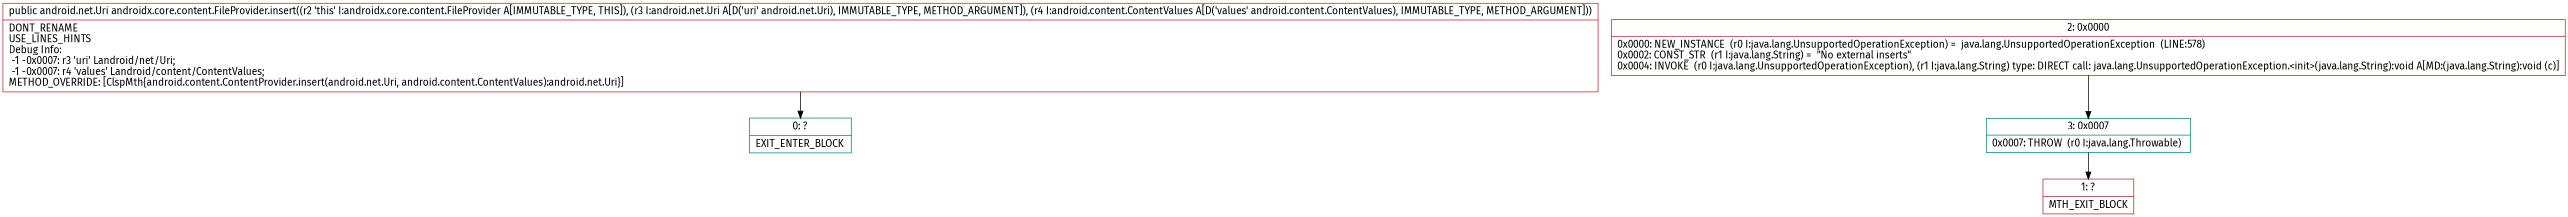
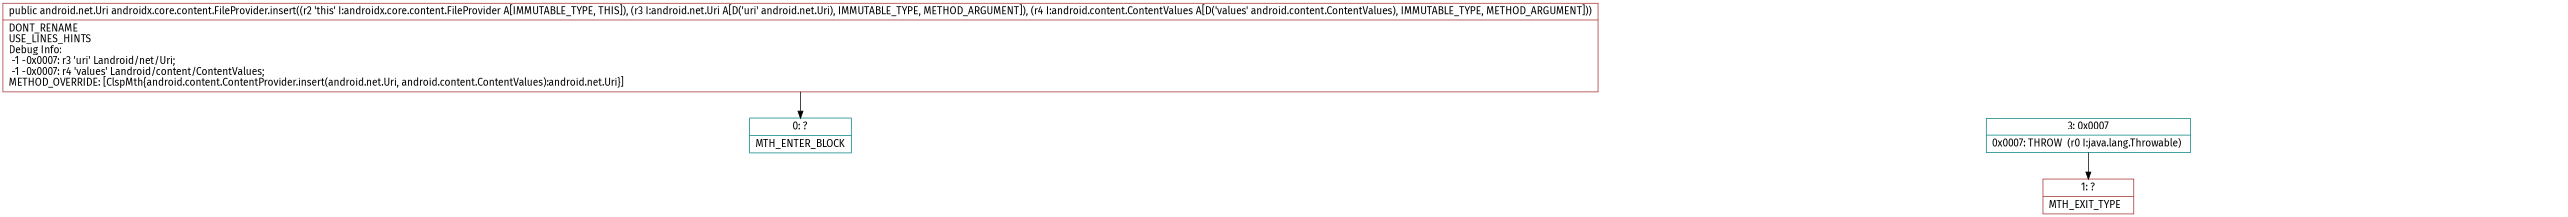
(2088, 48) -> none
(800, 144) -> (800, 144)
(2088, 205) -> (2085, 205)
